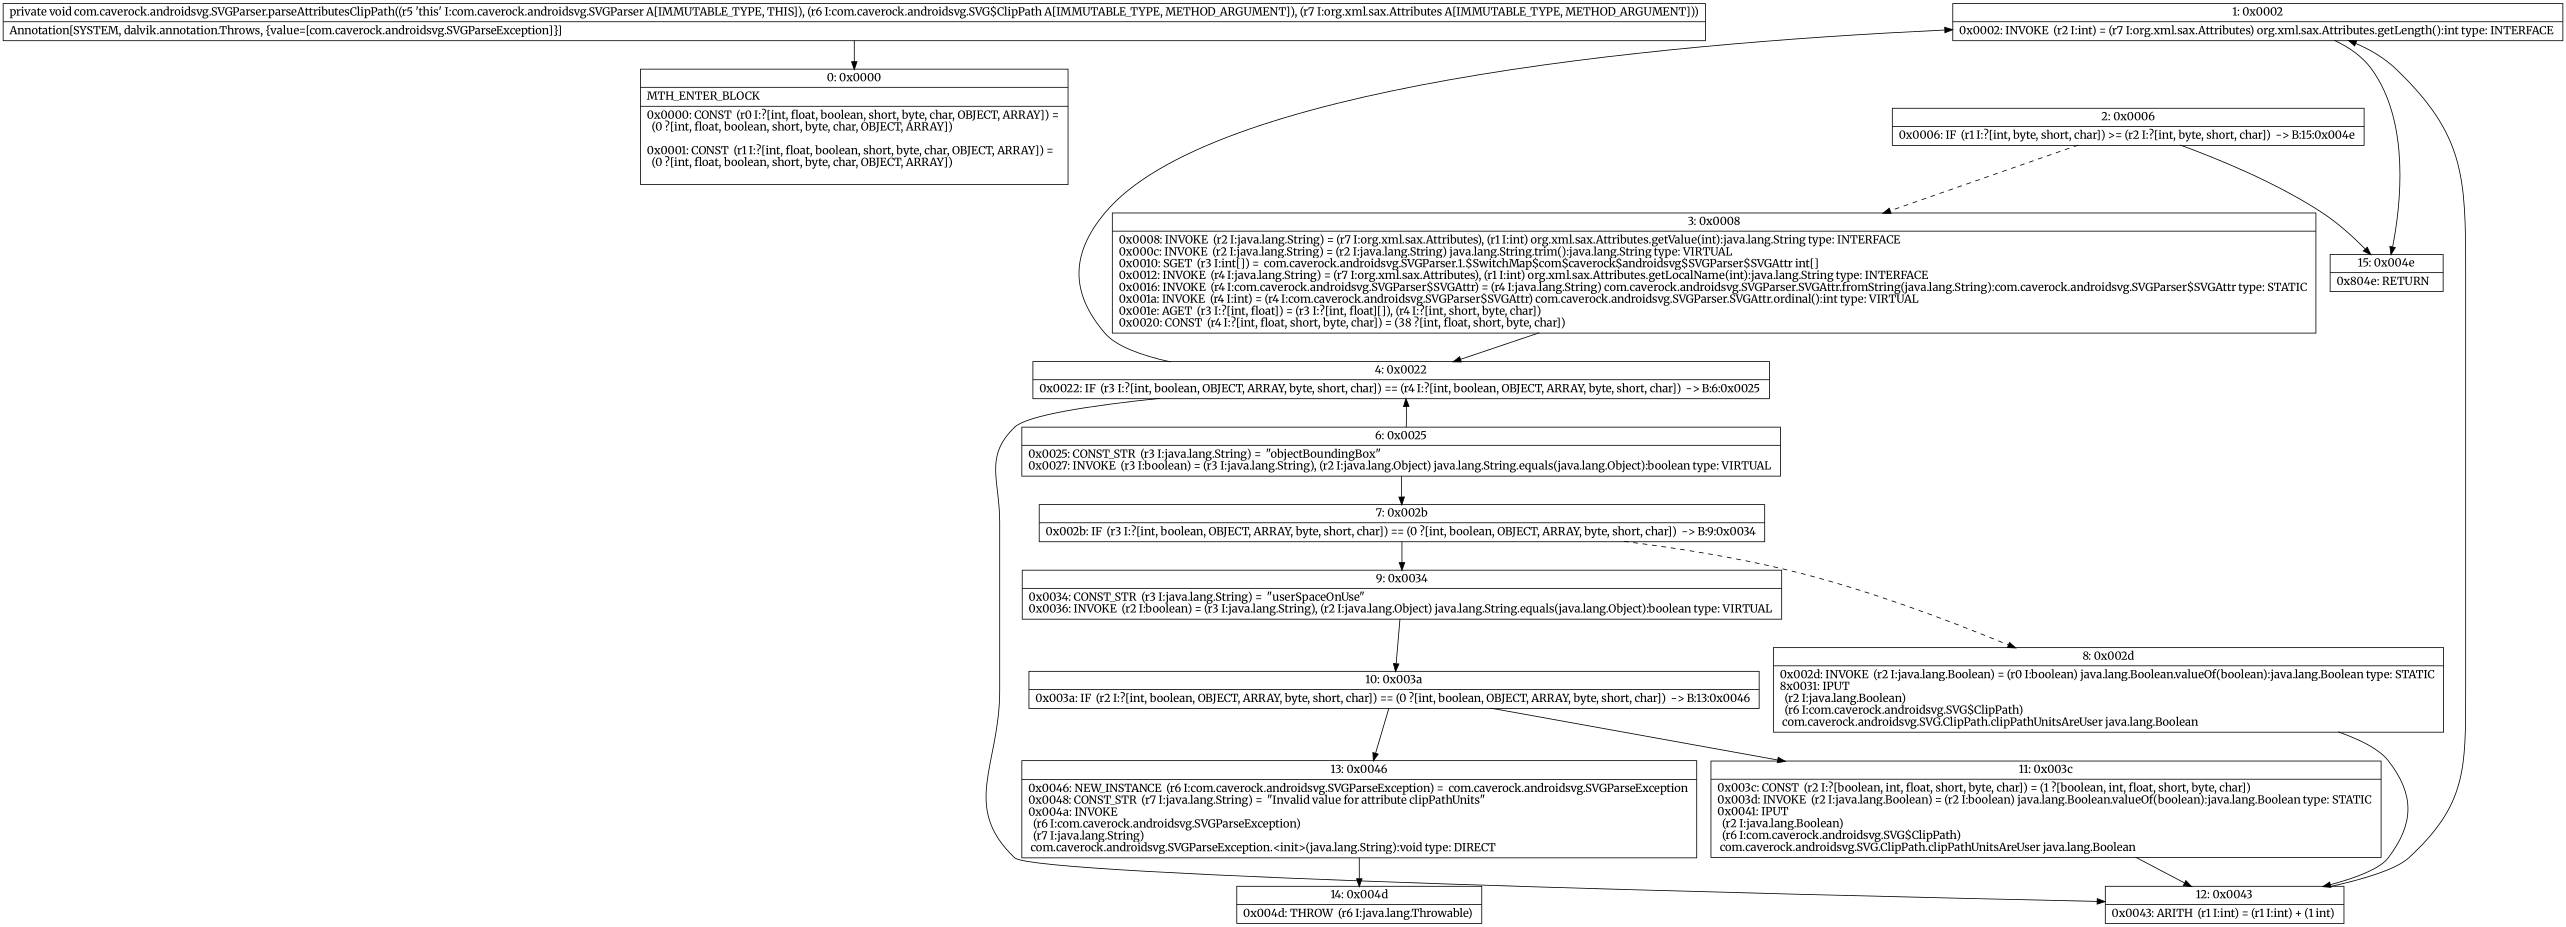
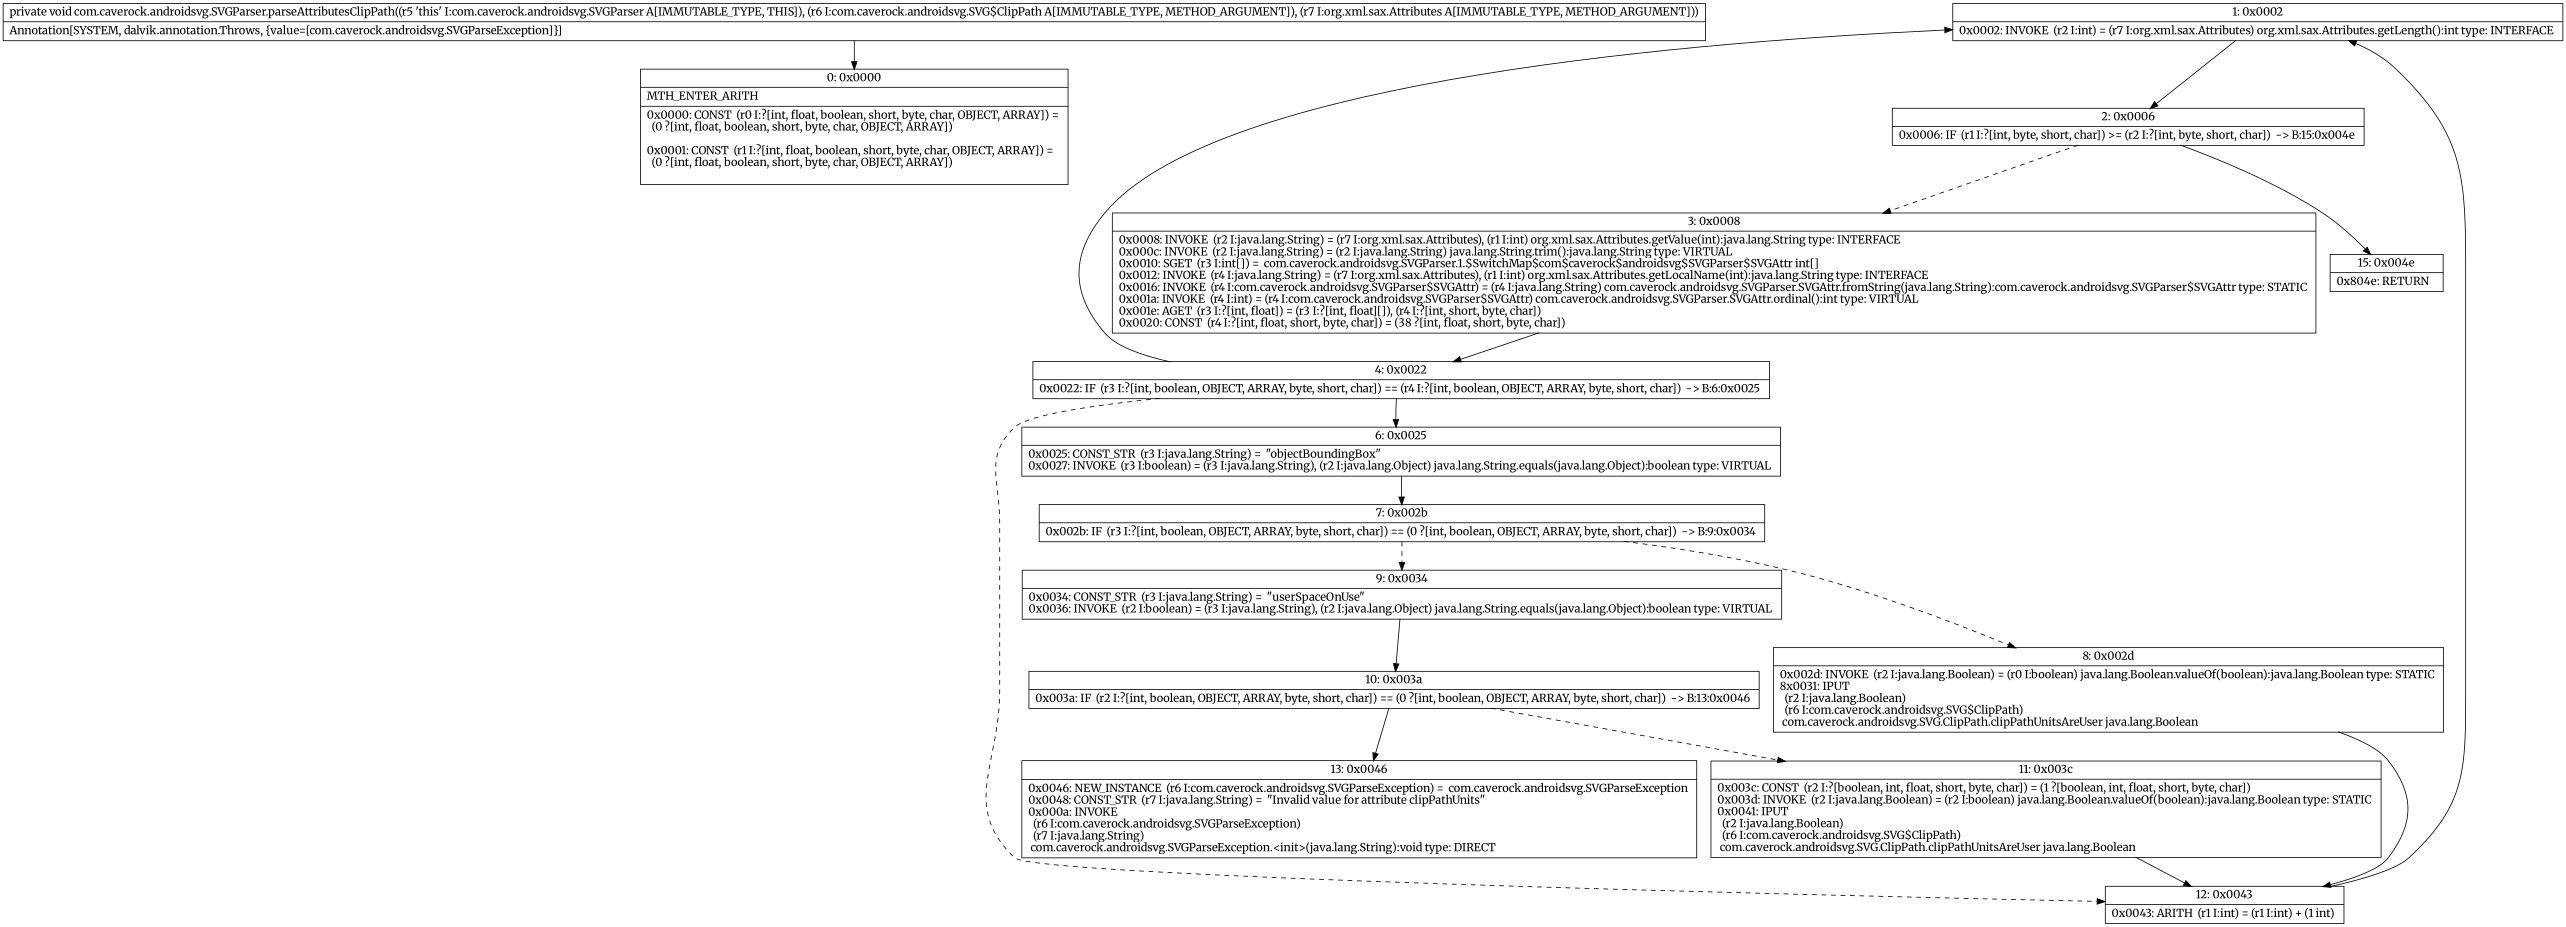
(703, 96) -> (703, 96)
(2396, 132) -> (2196, 72)
(1406, 417) -> (1396, 409)
(1402, 552) -> (1402, 552)
(1634, 734) -> (1634, 734)
(1076, 812) -> (1076, 812)
(1258, 877) -> (1258, 877)
(1359, 905) -> none
